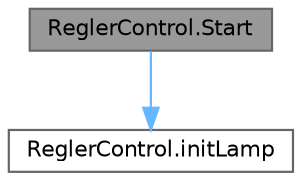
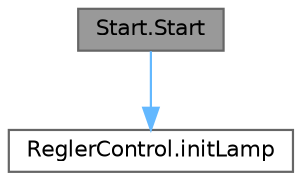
(151, 30) -> (151, 30)
